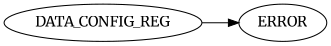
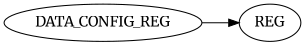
(283, 23) -> (270, 23)
